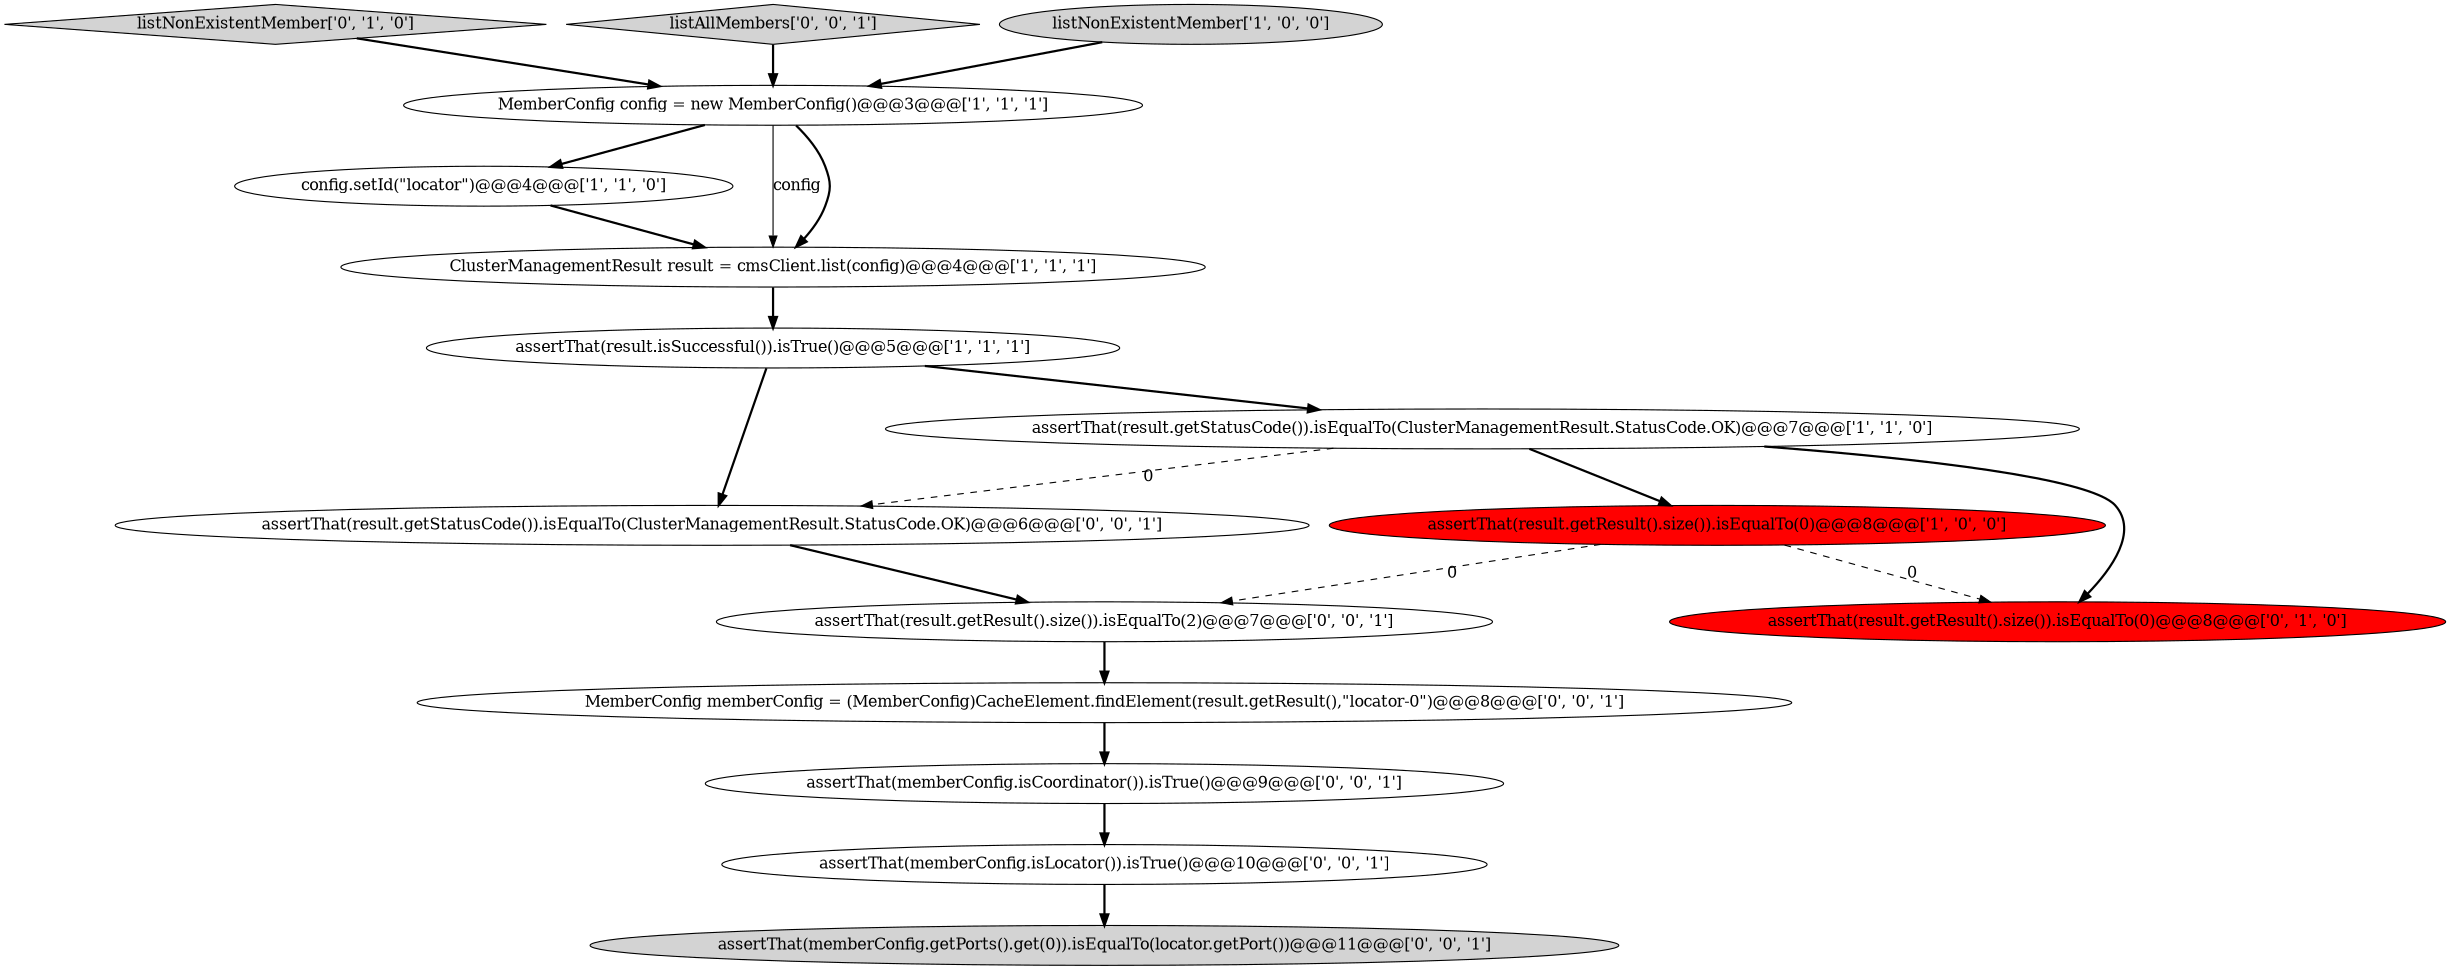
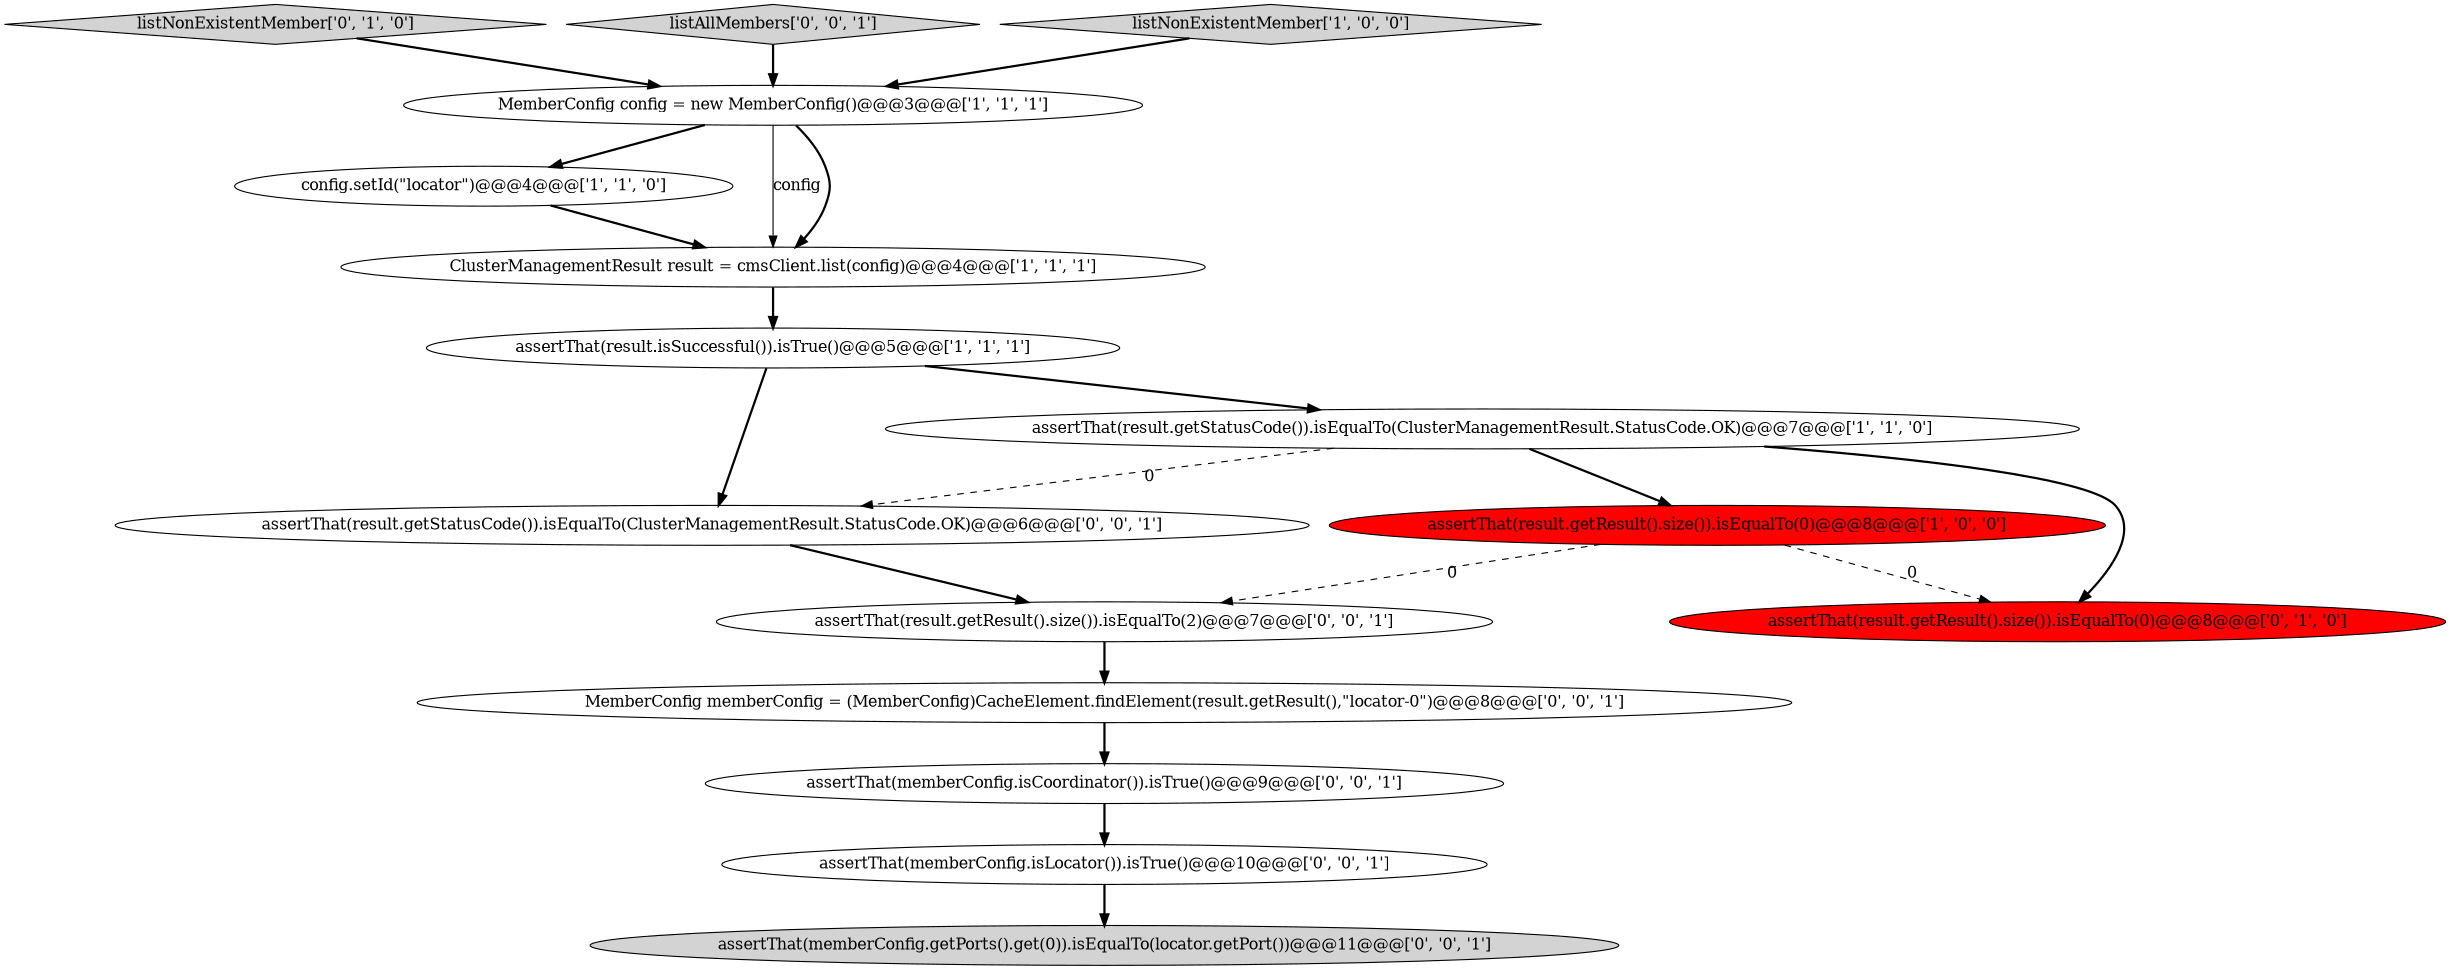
(1191, 24) -> (1271, 24)
